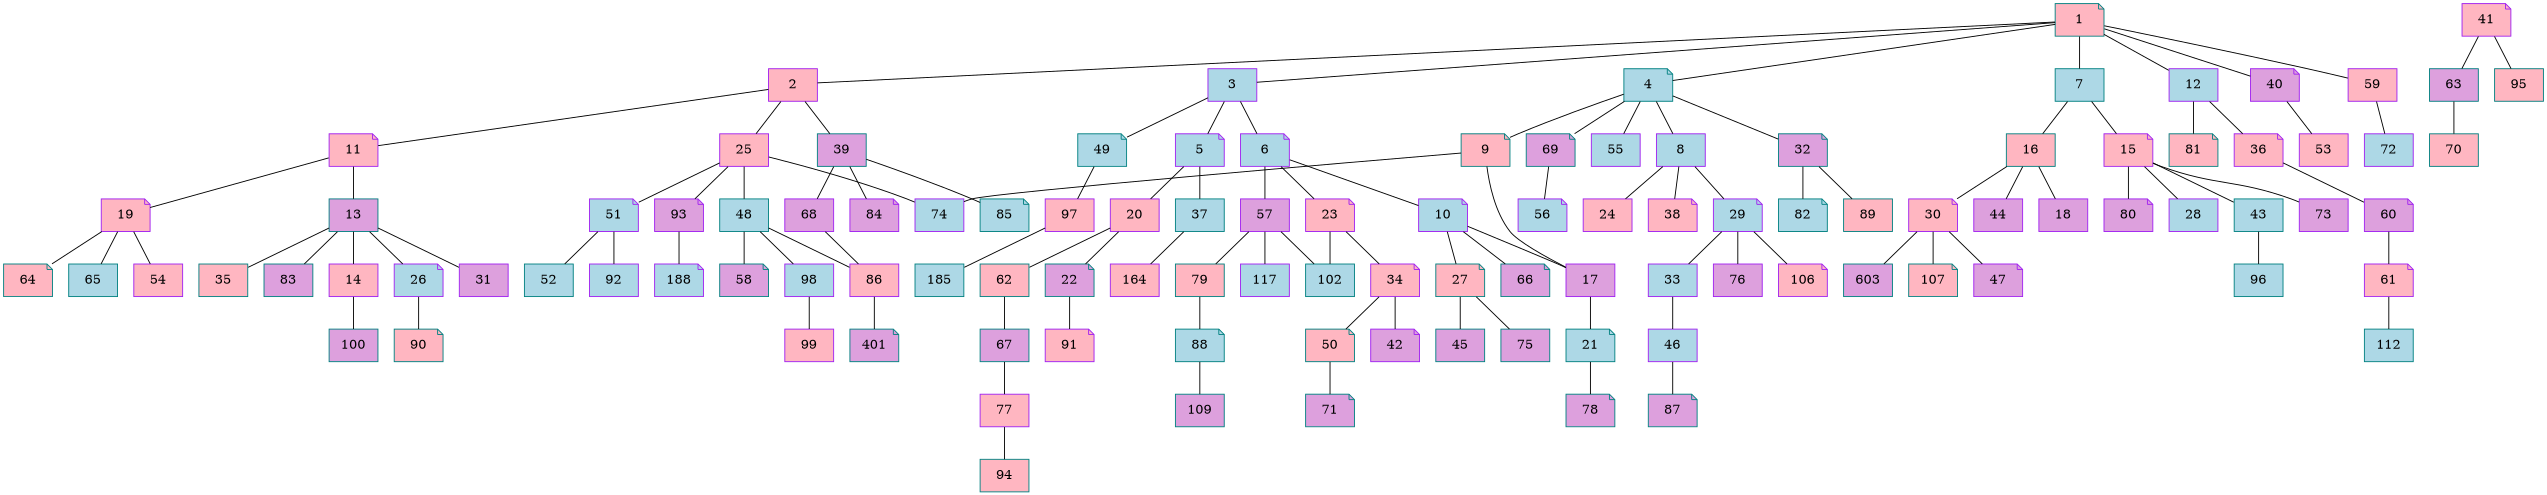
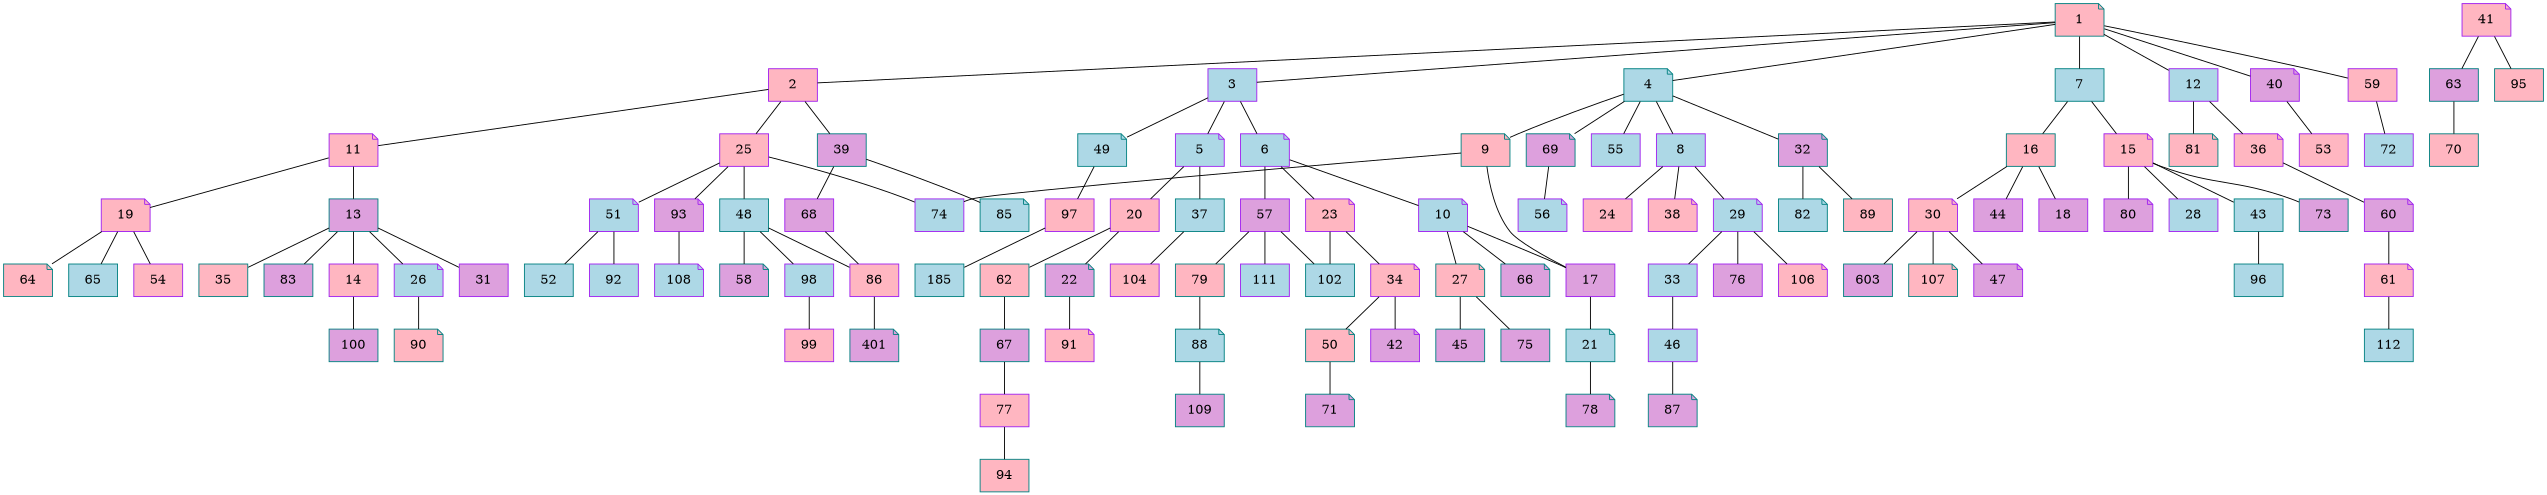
(874, 215) -> none
(2324, 215) -> (2324, 215)
(679, 280) -> (679, 280)
(1135, 280) -> (1135, 280)
(1265, 280) -> (1265, 280)
